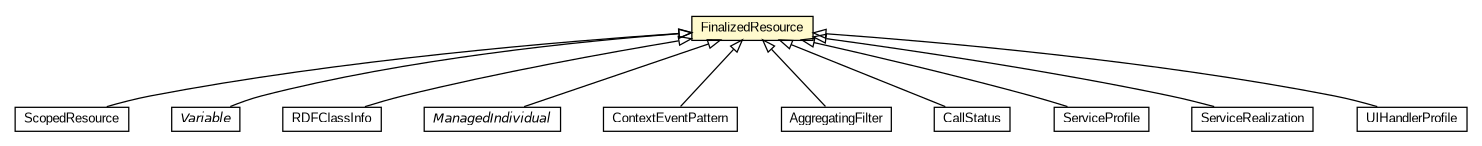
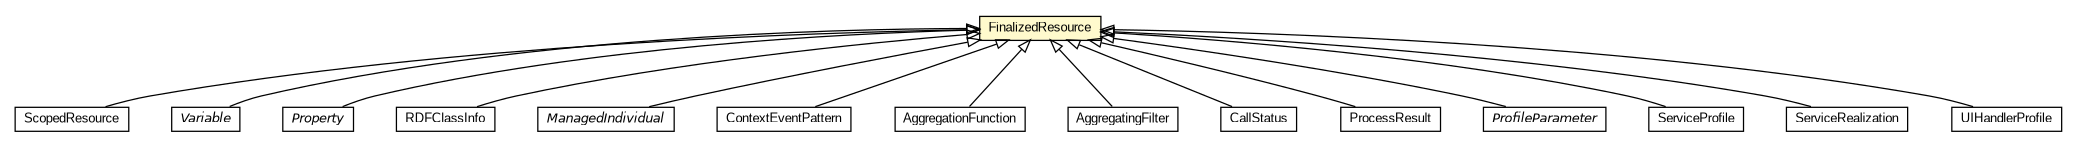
none -> (318, 119)
none -> (960, 119)
none -> (1390, 119)
none -> (1544, 119)
